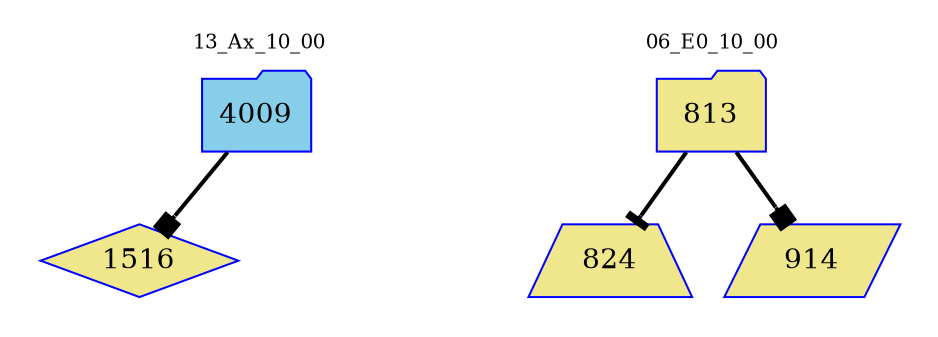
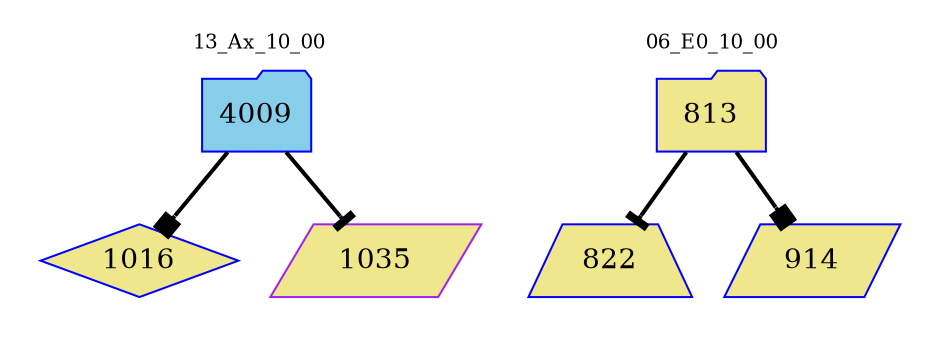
(139, 261) -> (139, 261)
none -> (376, 261)
(610, 261) -> (610, 261)
